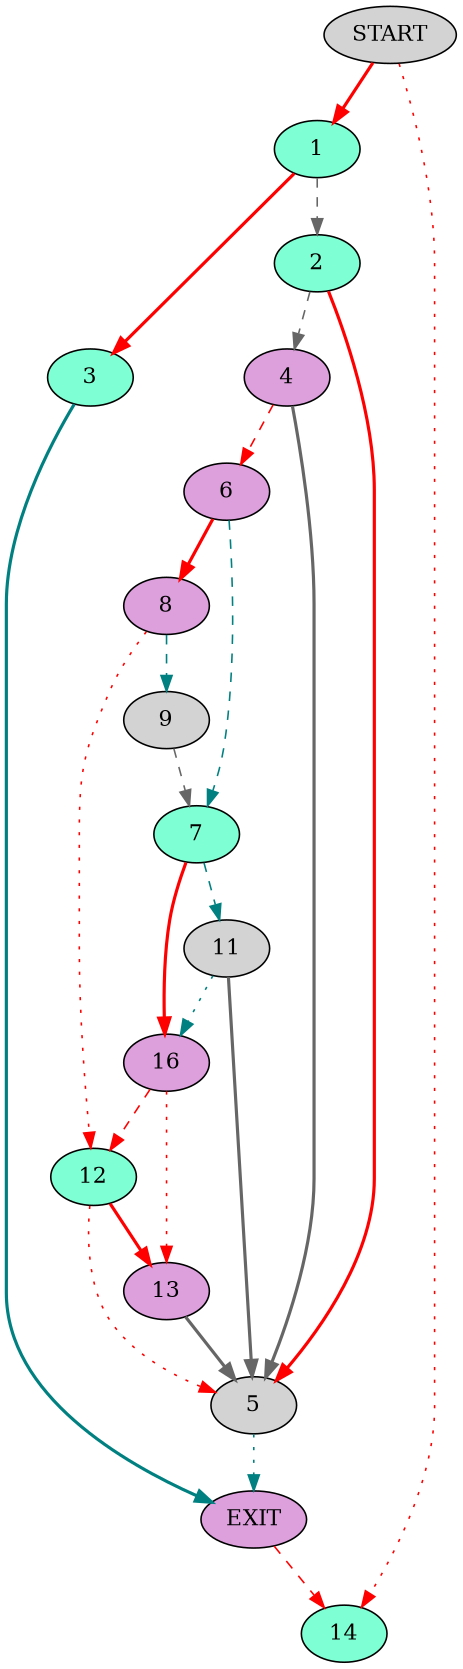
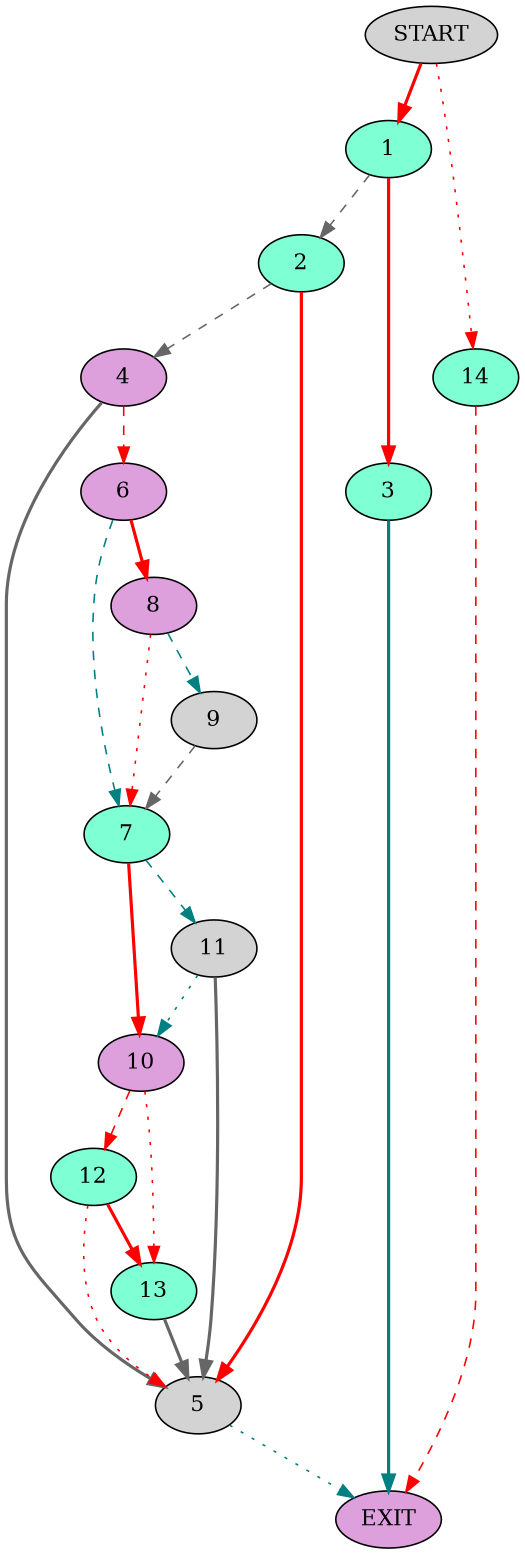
(79, 875) -> (141, 712)
(167, 1063) -> (141, 1063)
(167, 1291) -> (154, 1291)
(294, 1571) -> (476, 948)
